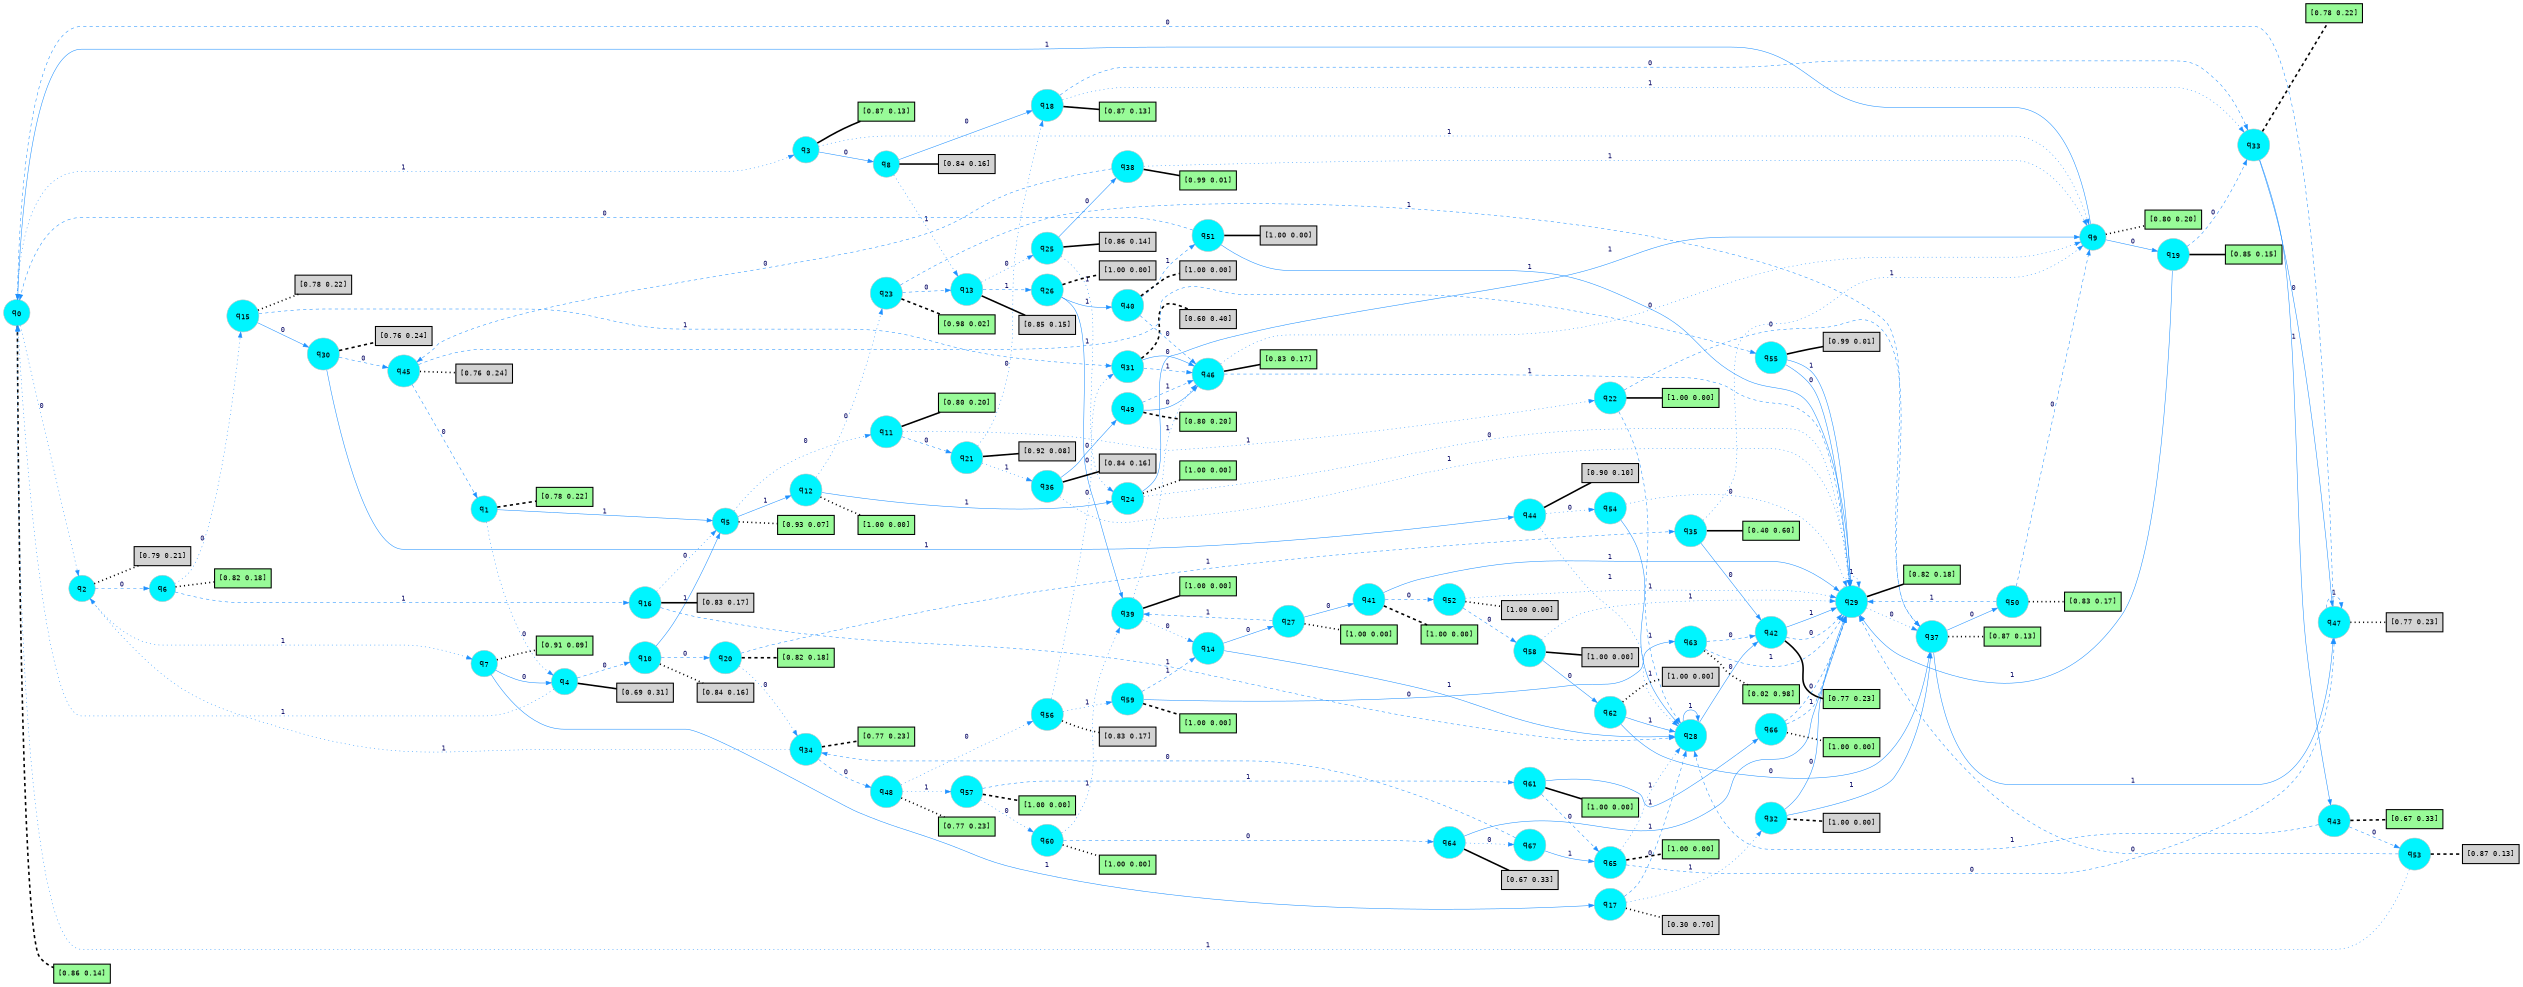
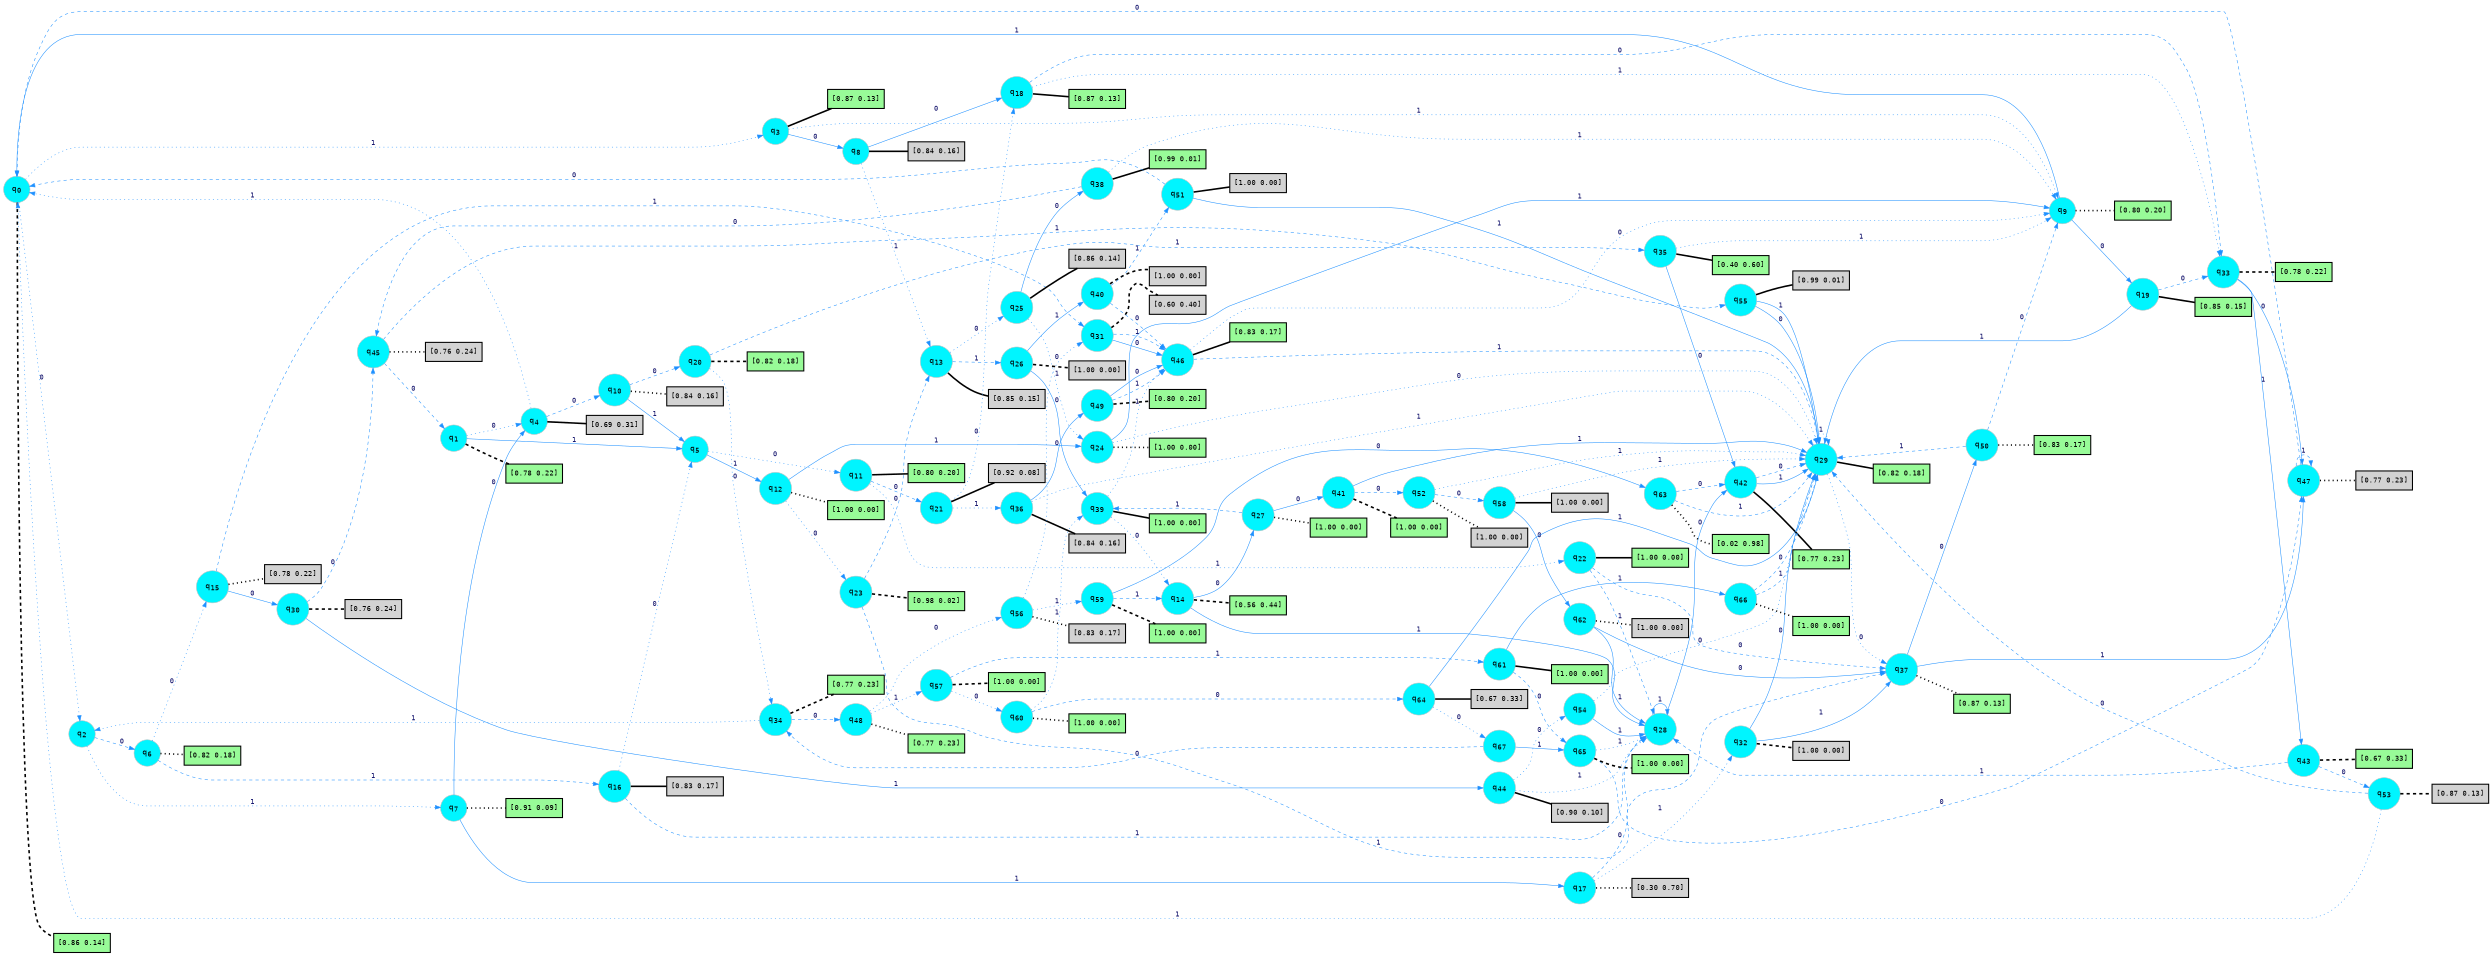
(806, 525) -> none
(162, 556) -> none
none -> (1258, 605)
